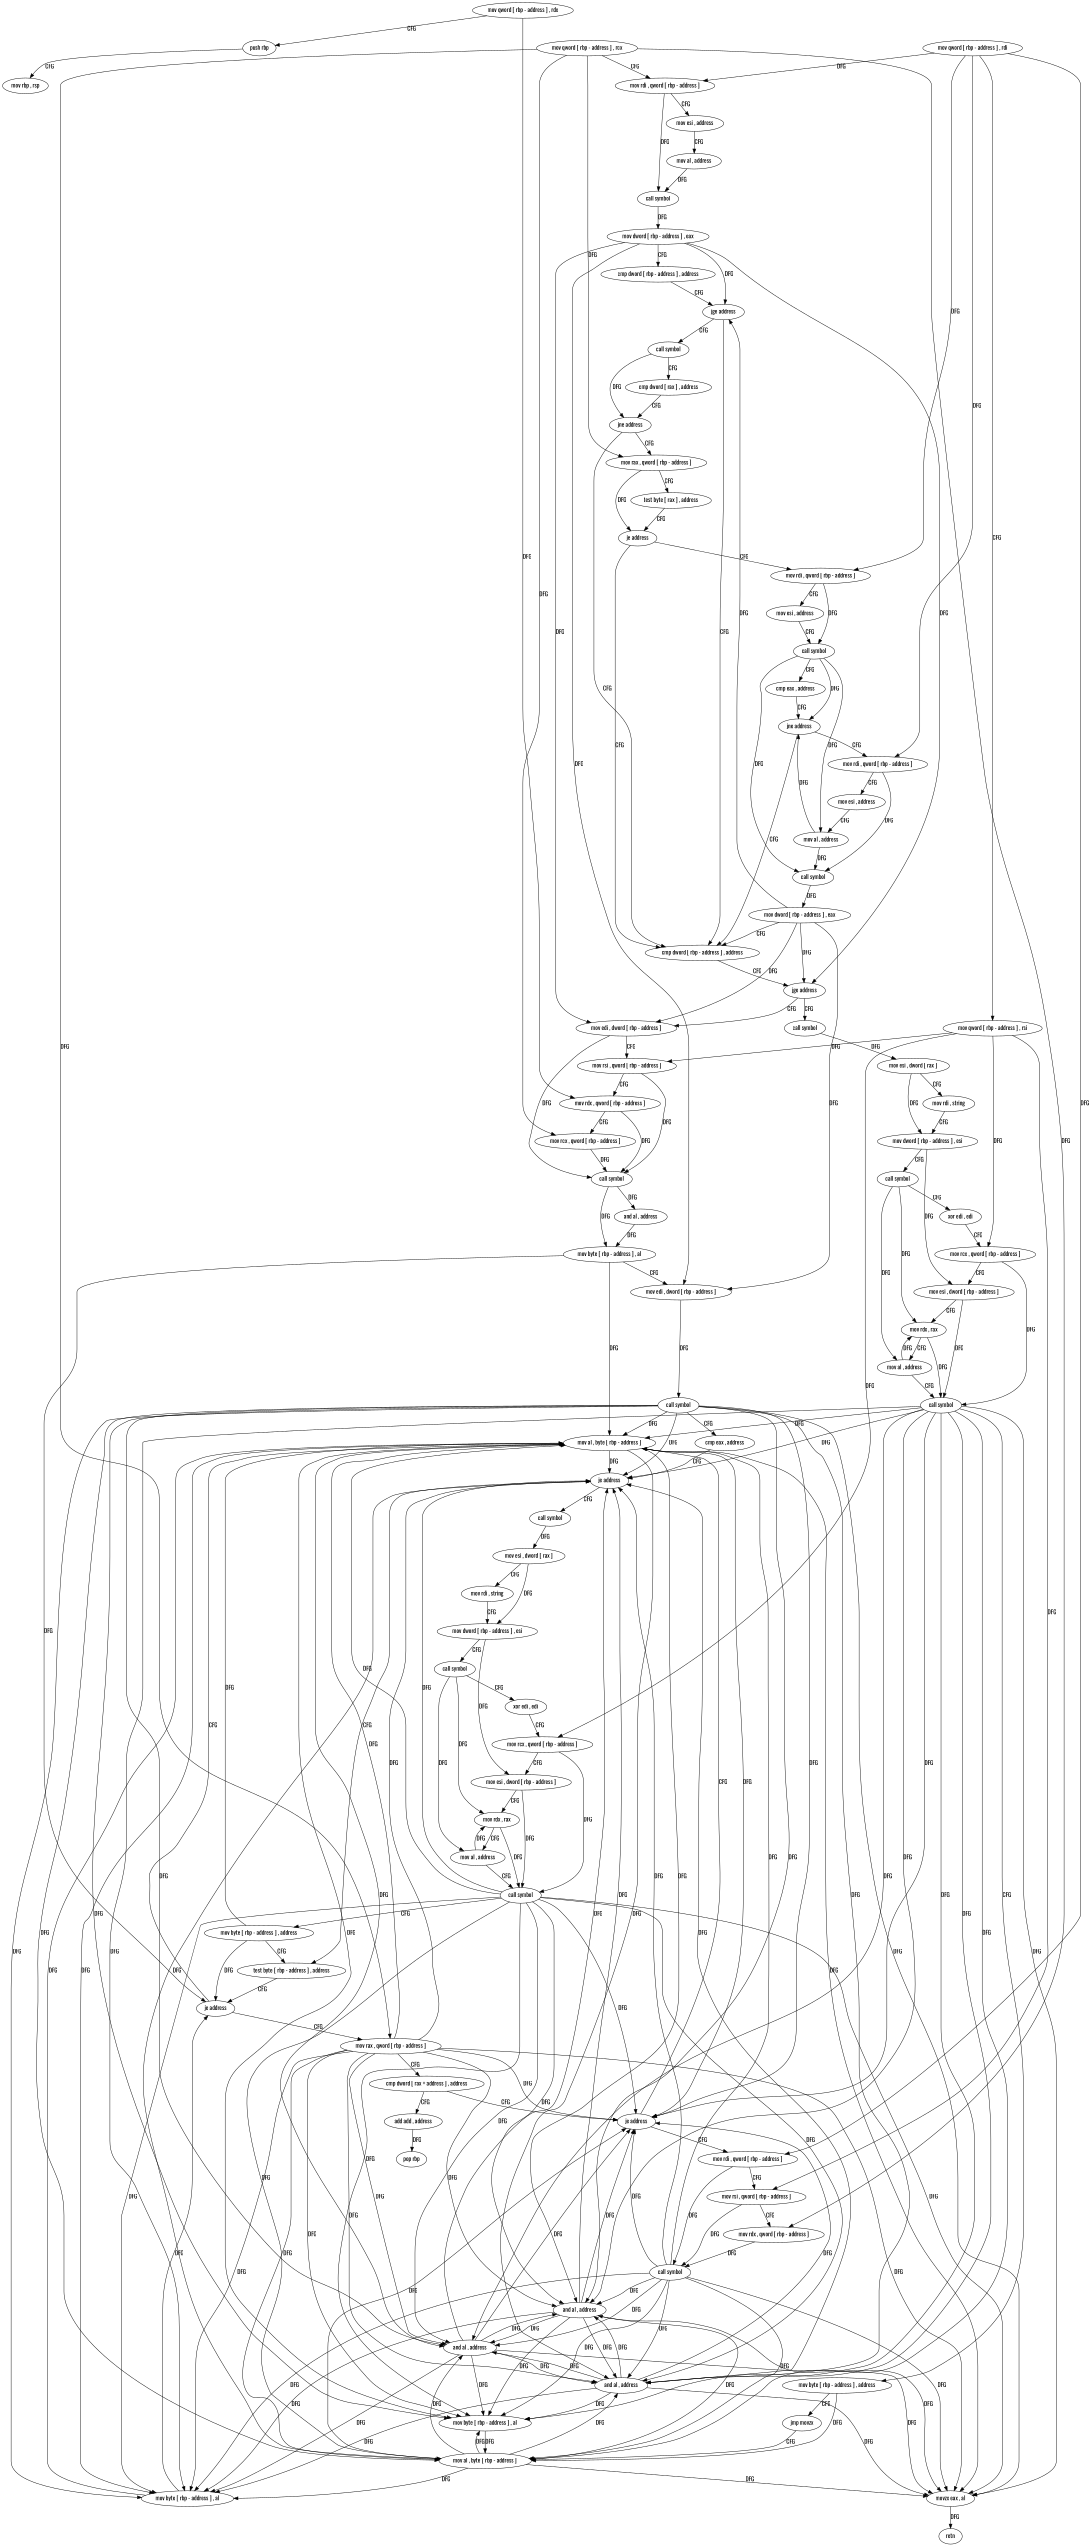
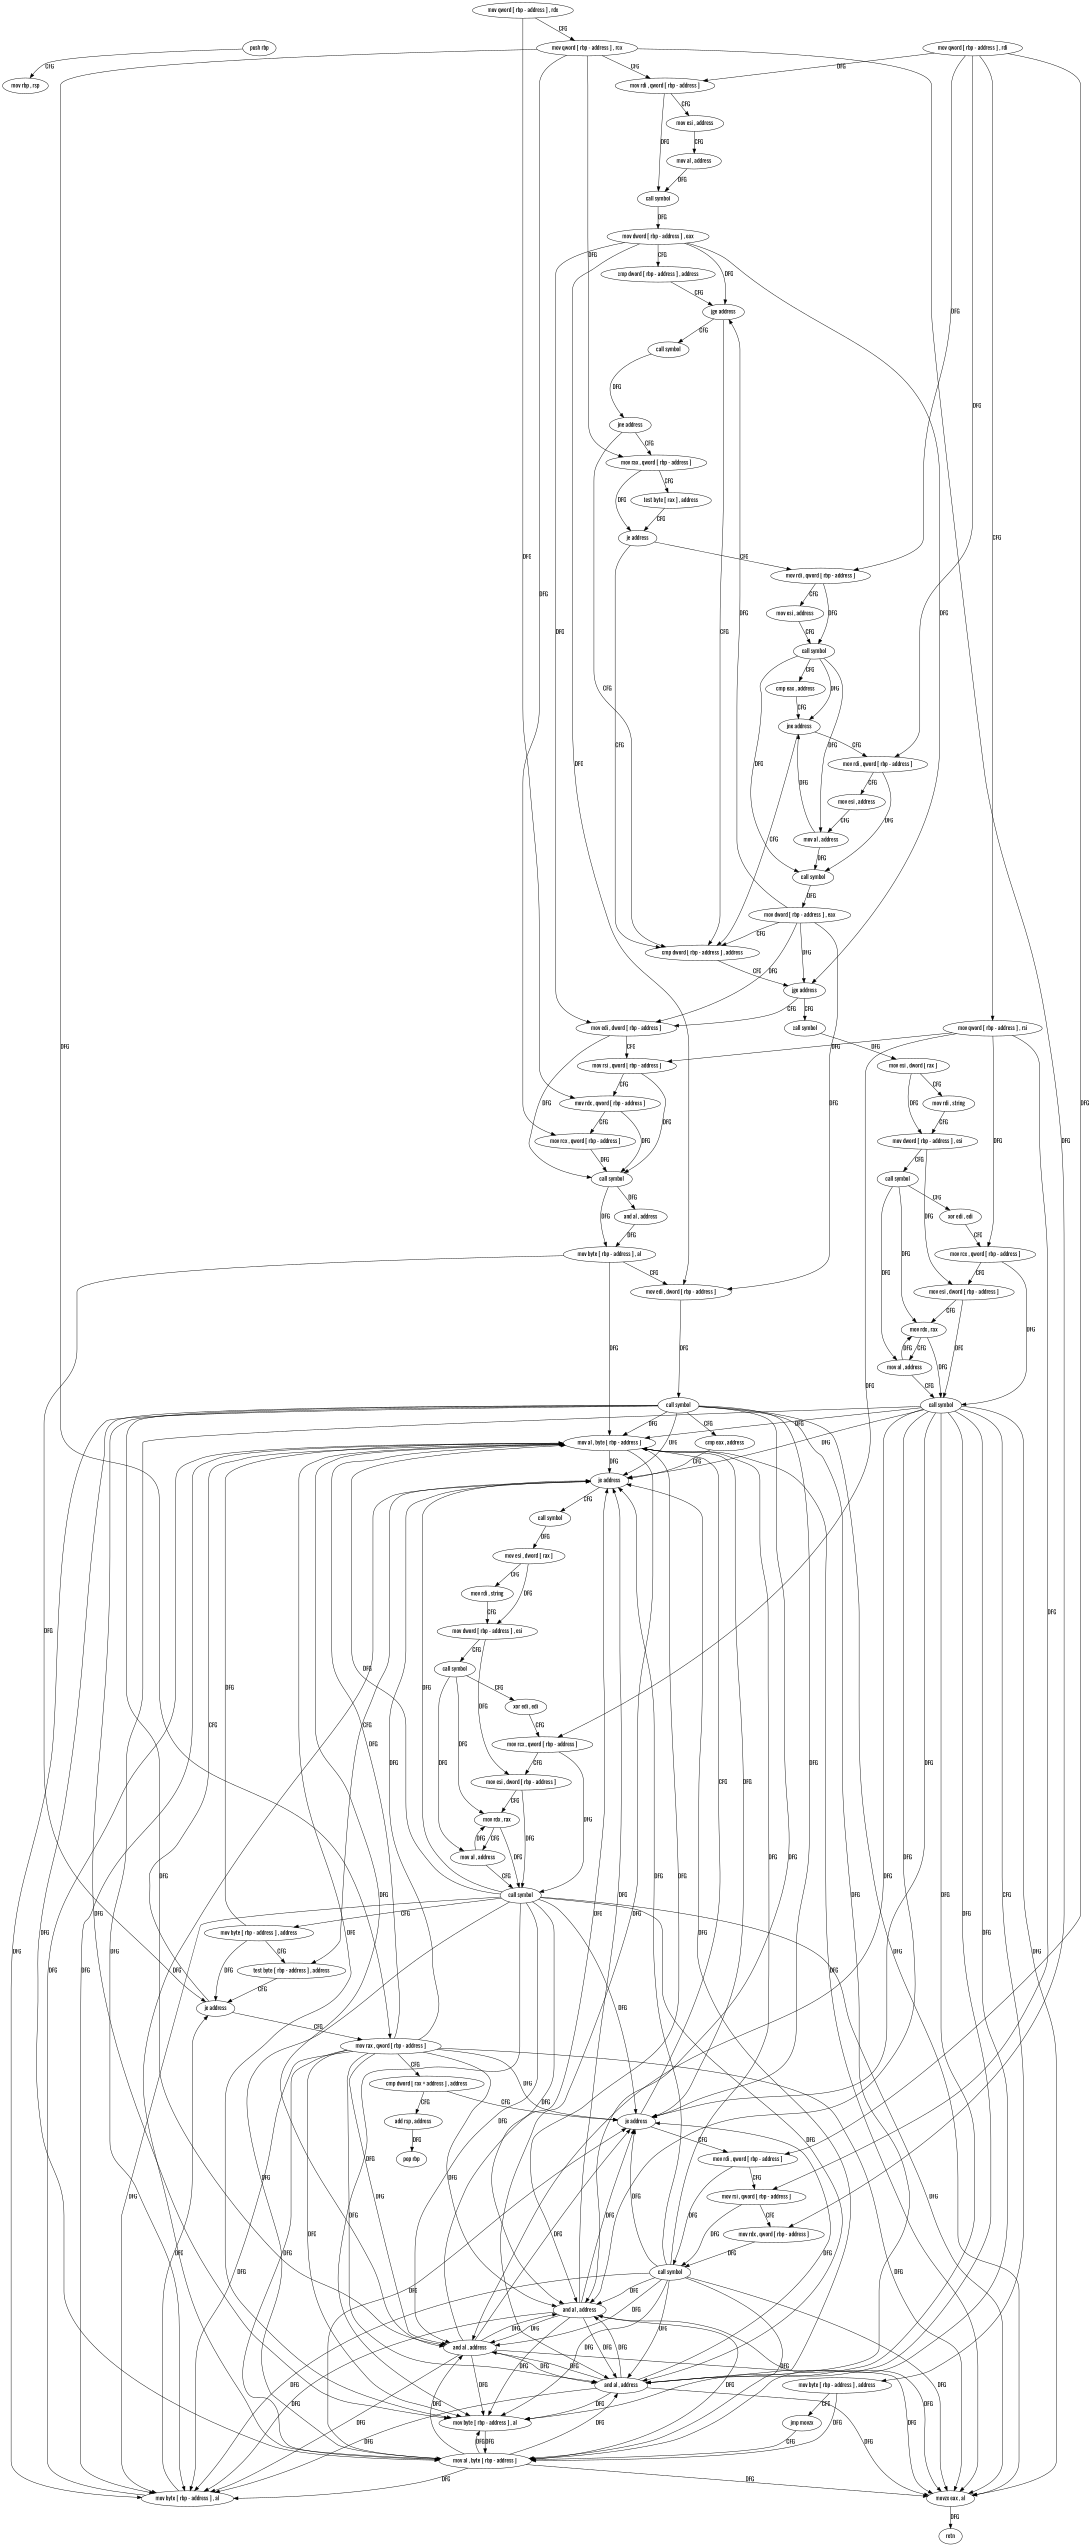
(383, 30) -> (553, 28)
(668, 387) -> none
(413, 2122) -> (413, 2122)
